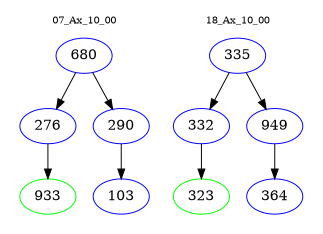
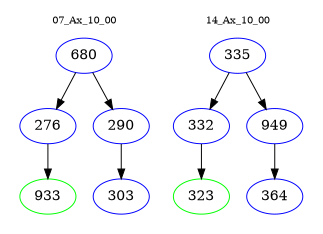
(238, 21) -> (238, 21)
(121, 197) -> (121, 197)
